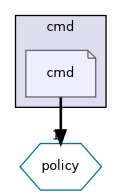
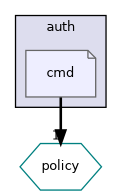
(61, 28) -> (61, 28)
